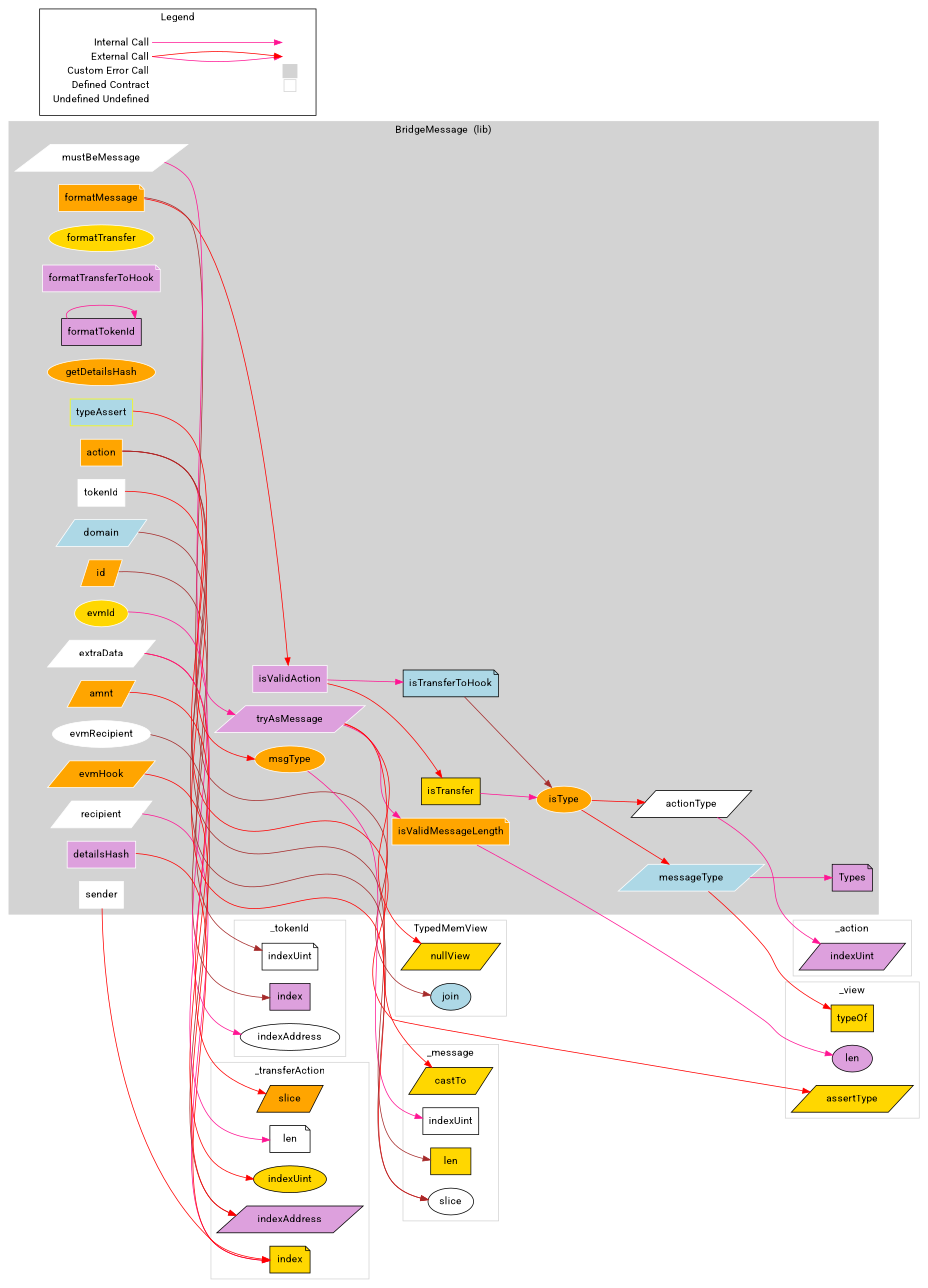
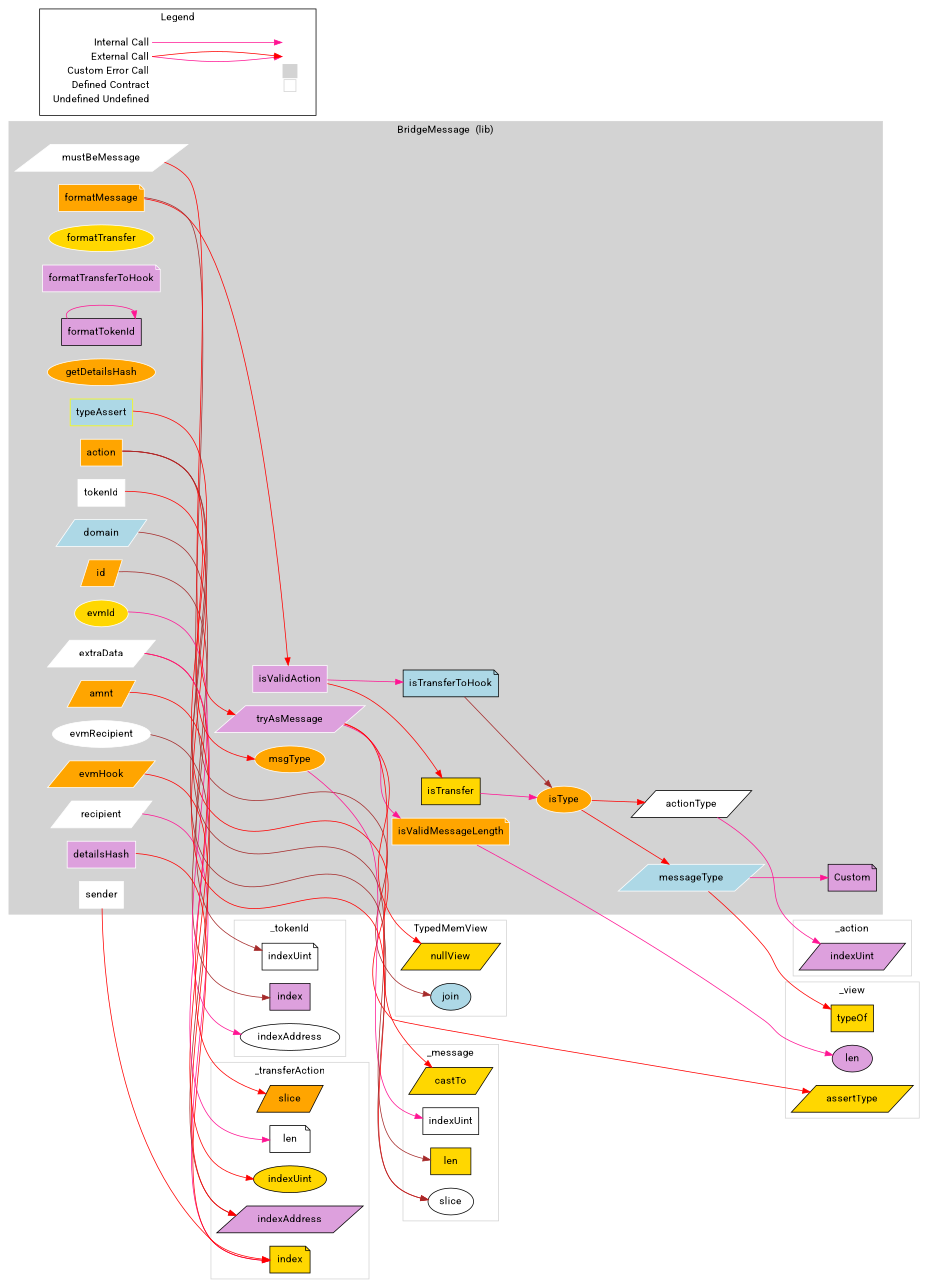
(200, 435) -> (200, 435)
(852, 878) -> (852, 878)
